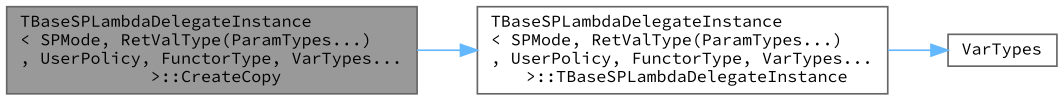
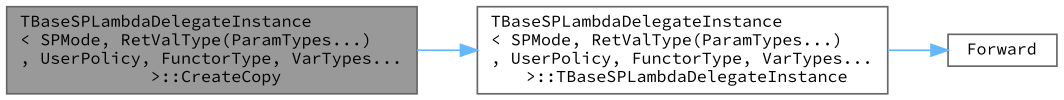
(1002, 50) -> (1002, 50)
